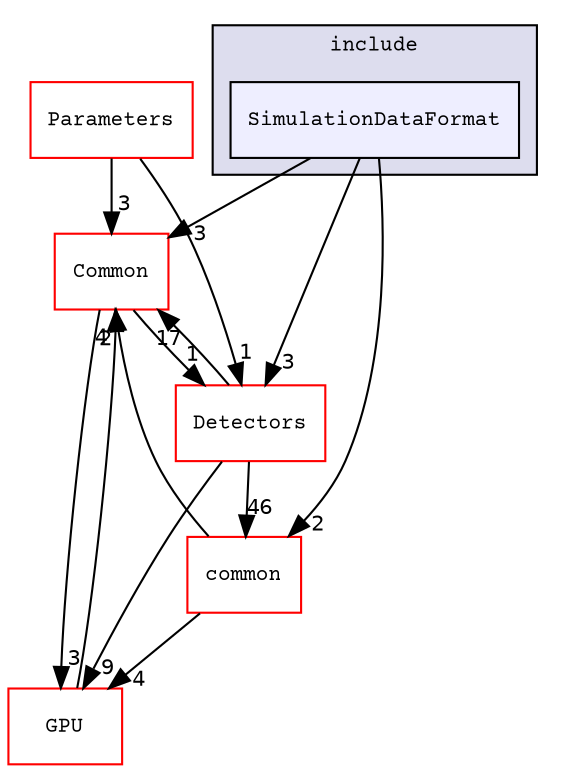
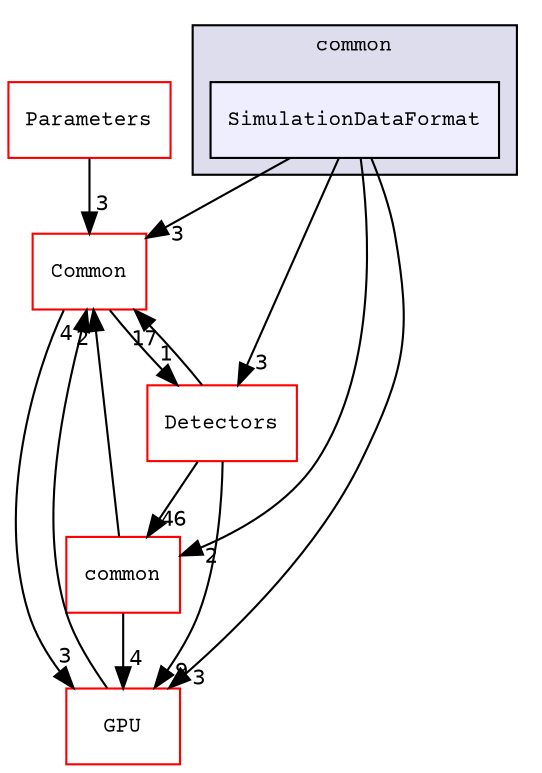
(375, 45) -> (355, 45)
(198, 257) -> none
none -> (369, 444)
